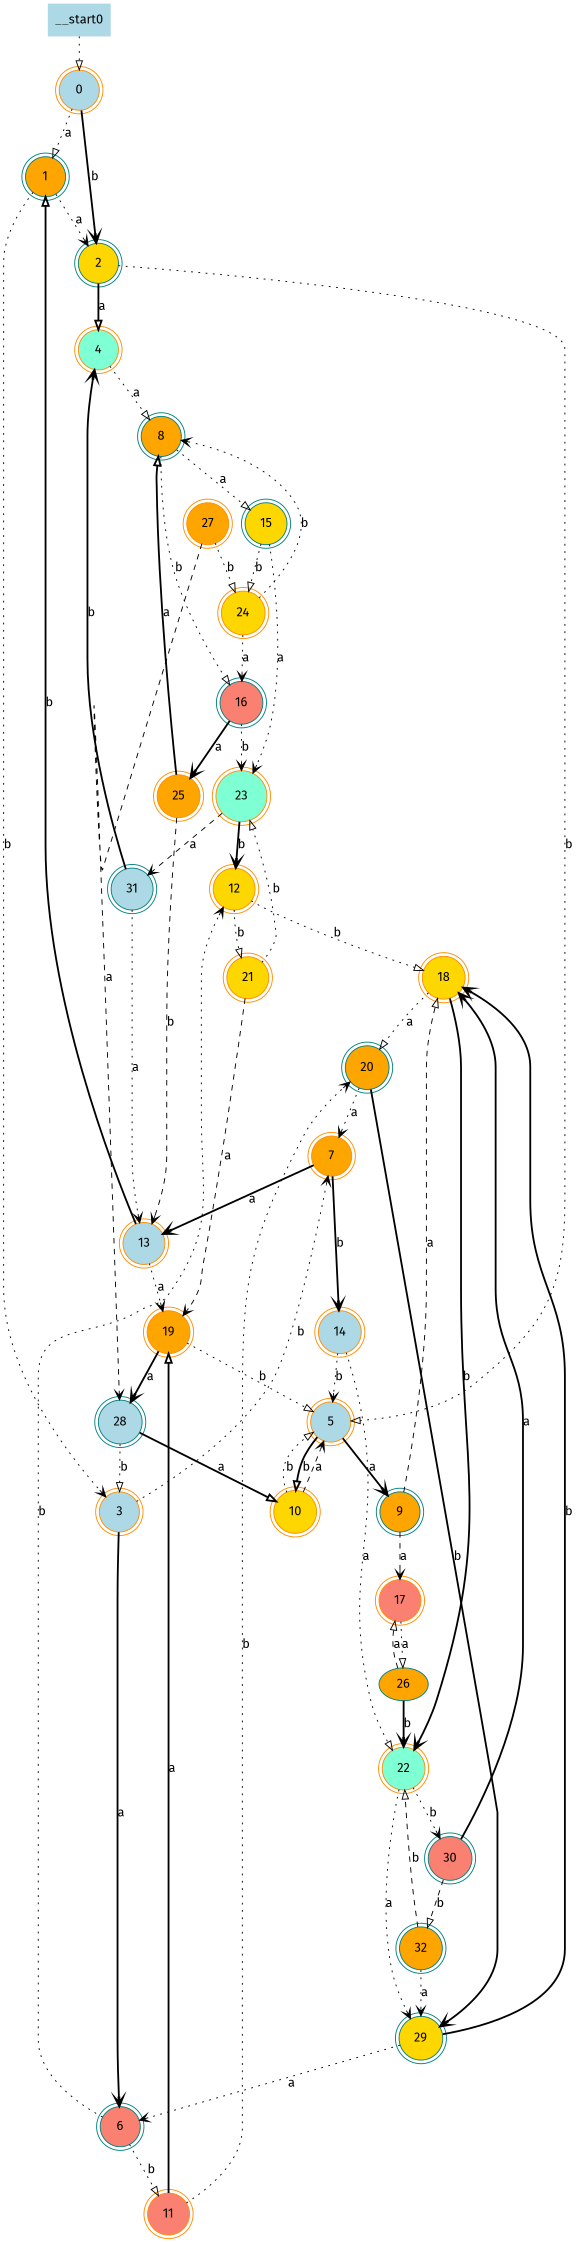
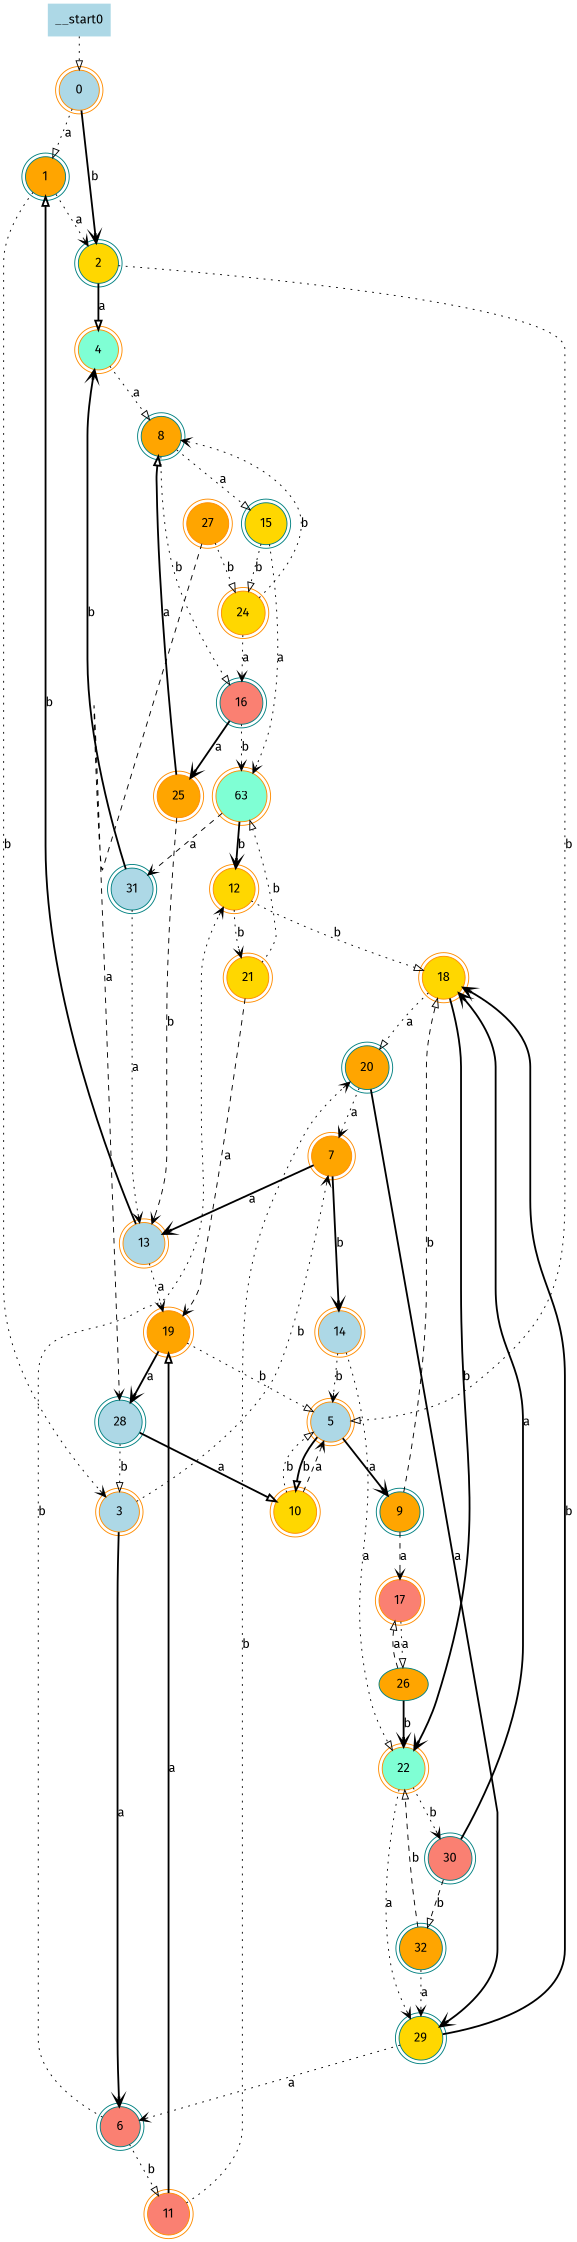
(241, 796) -> (241, 796)
(235, 930) -> (235, 930)
(430, 1244) -> (430, 1244)
(458, 1557) -> (458, 1557)
